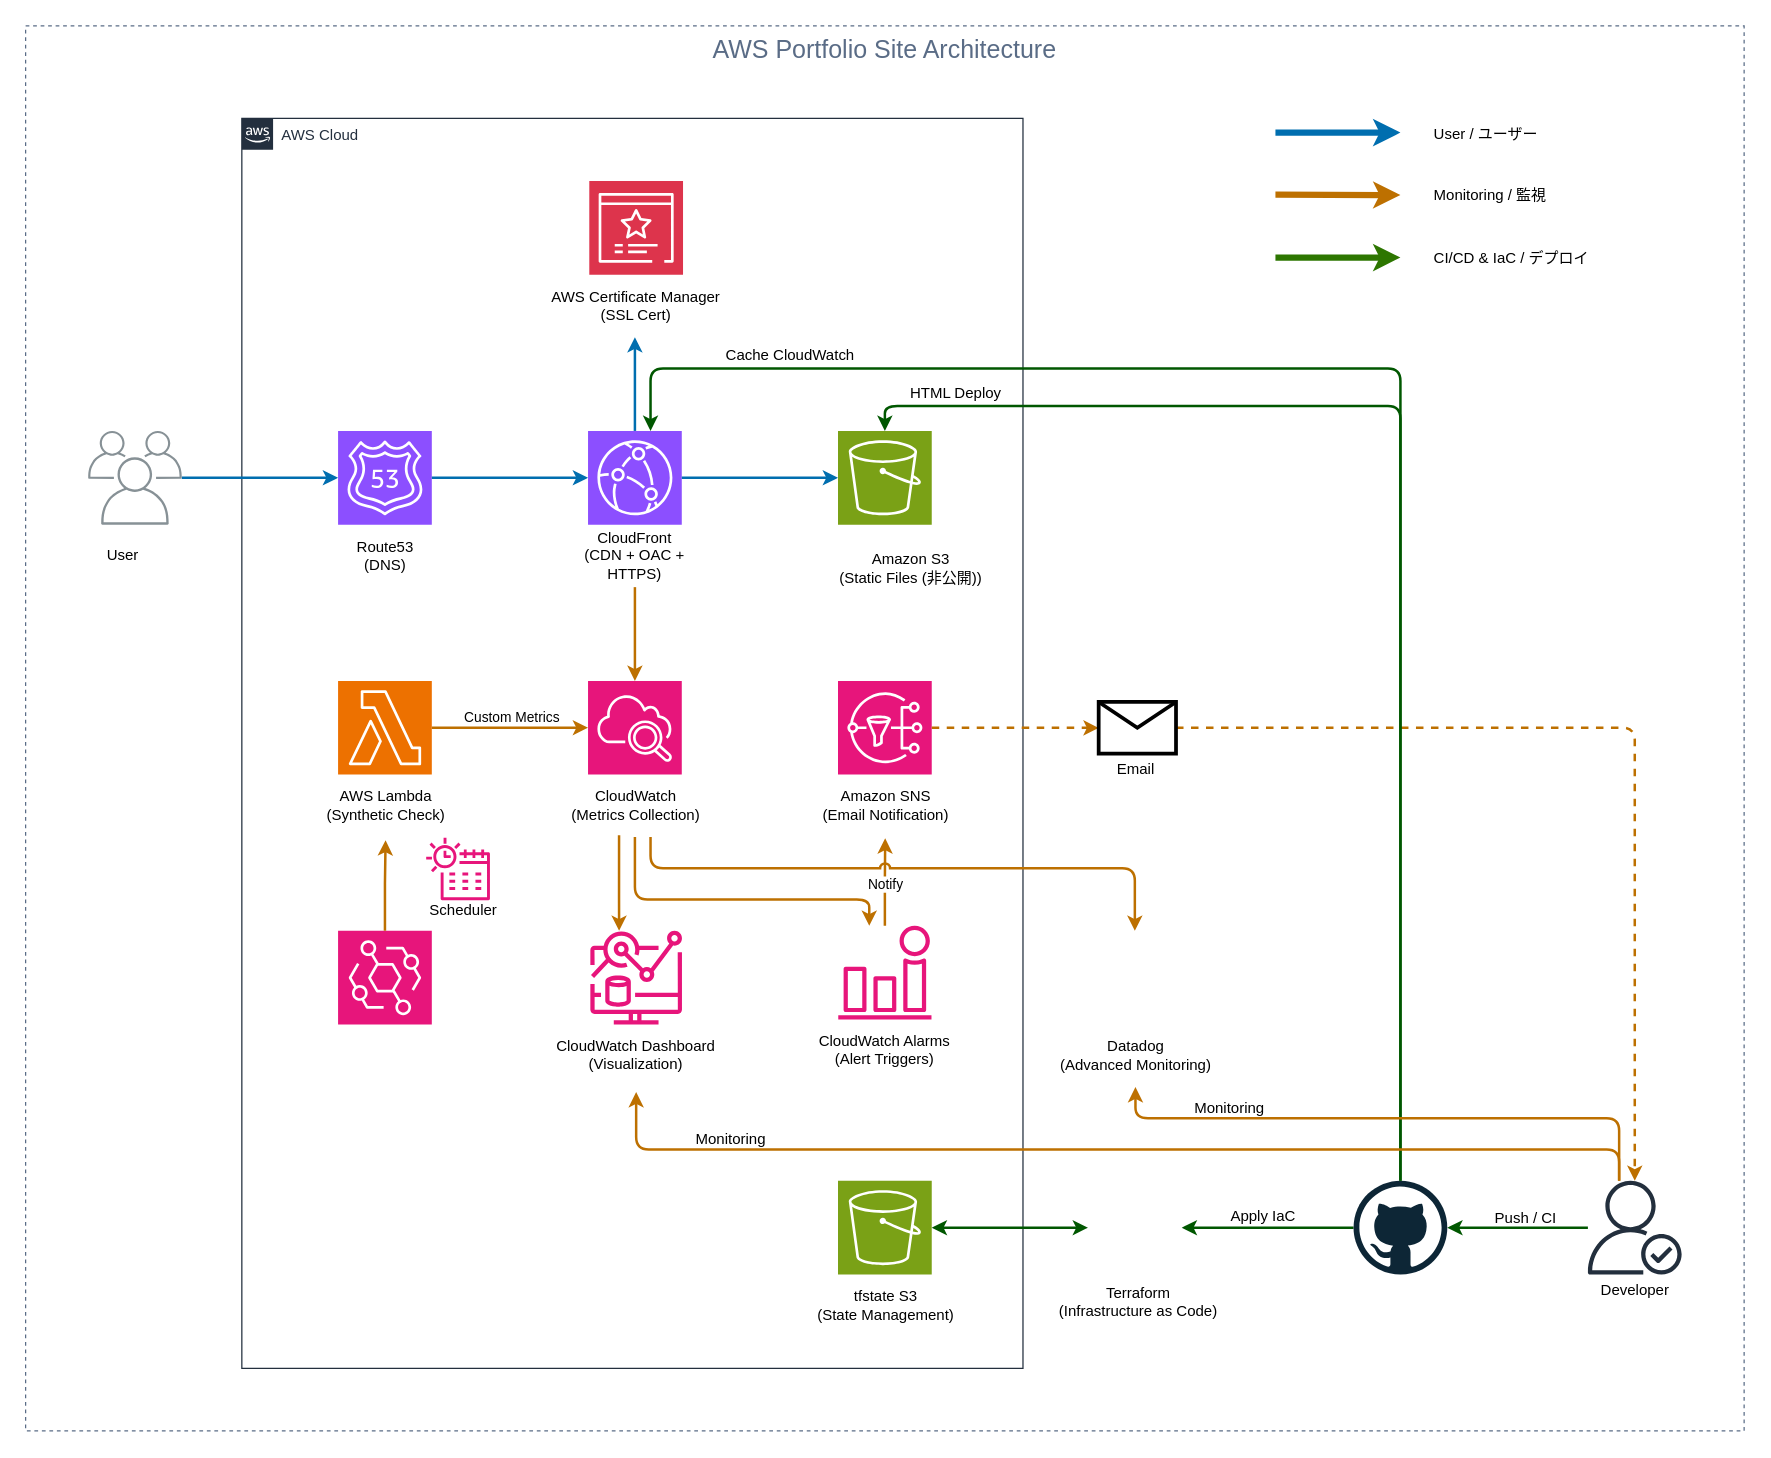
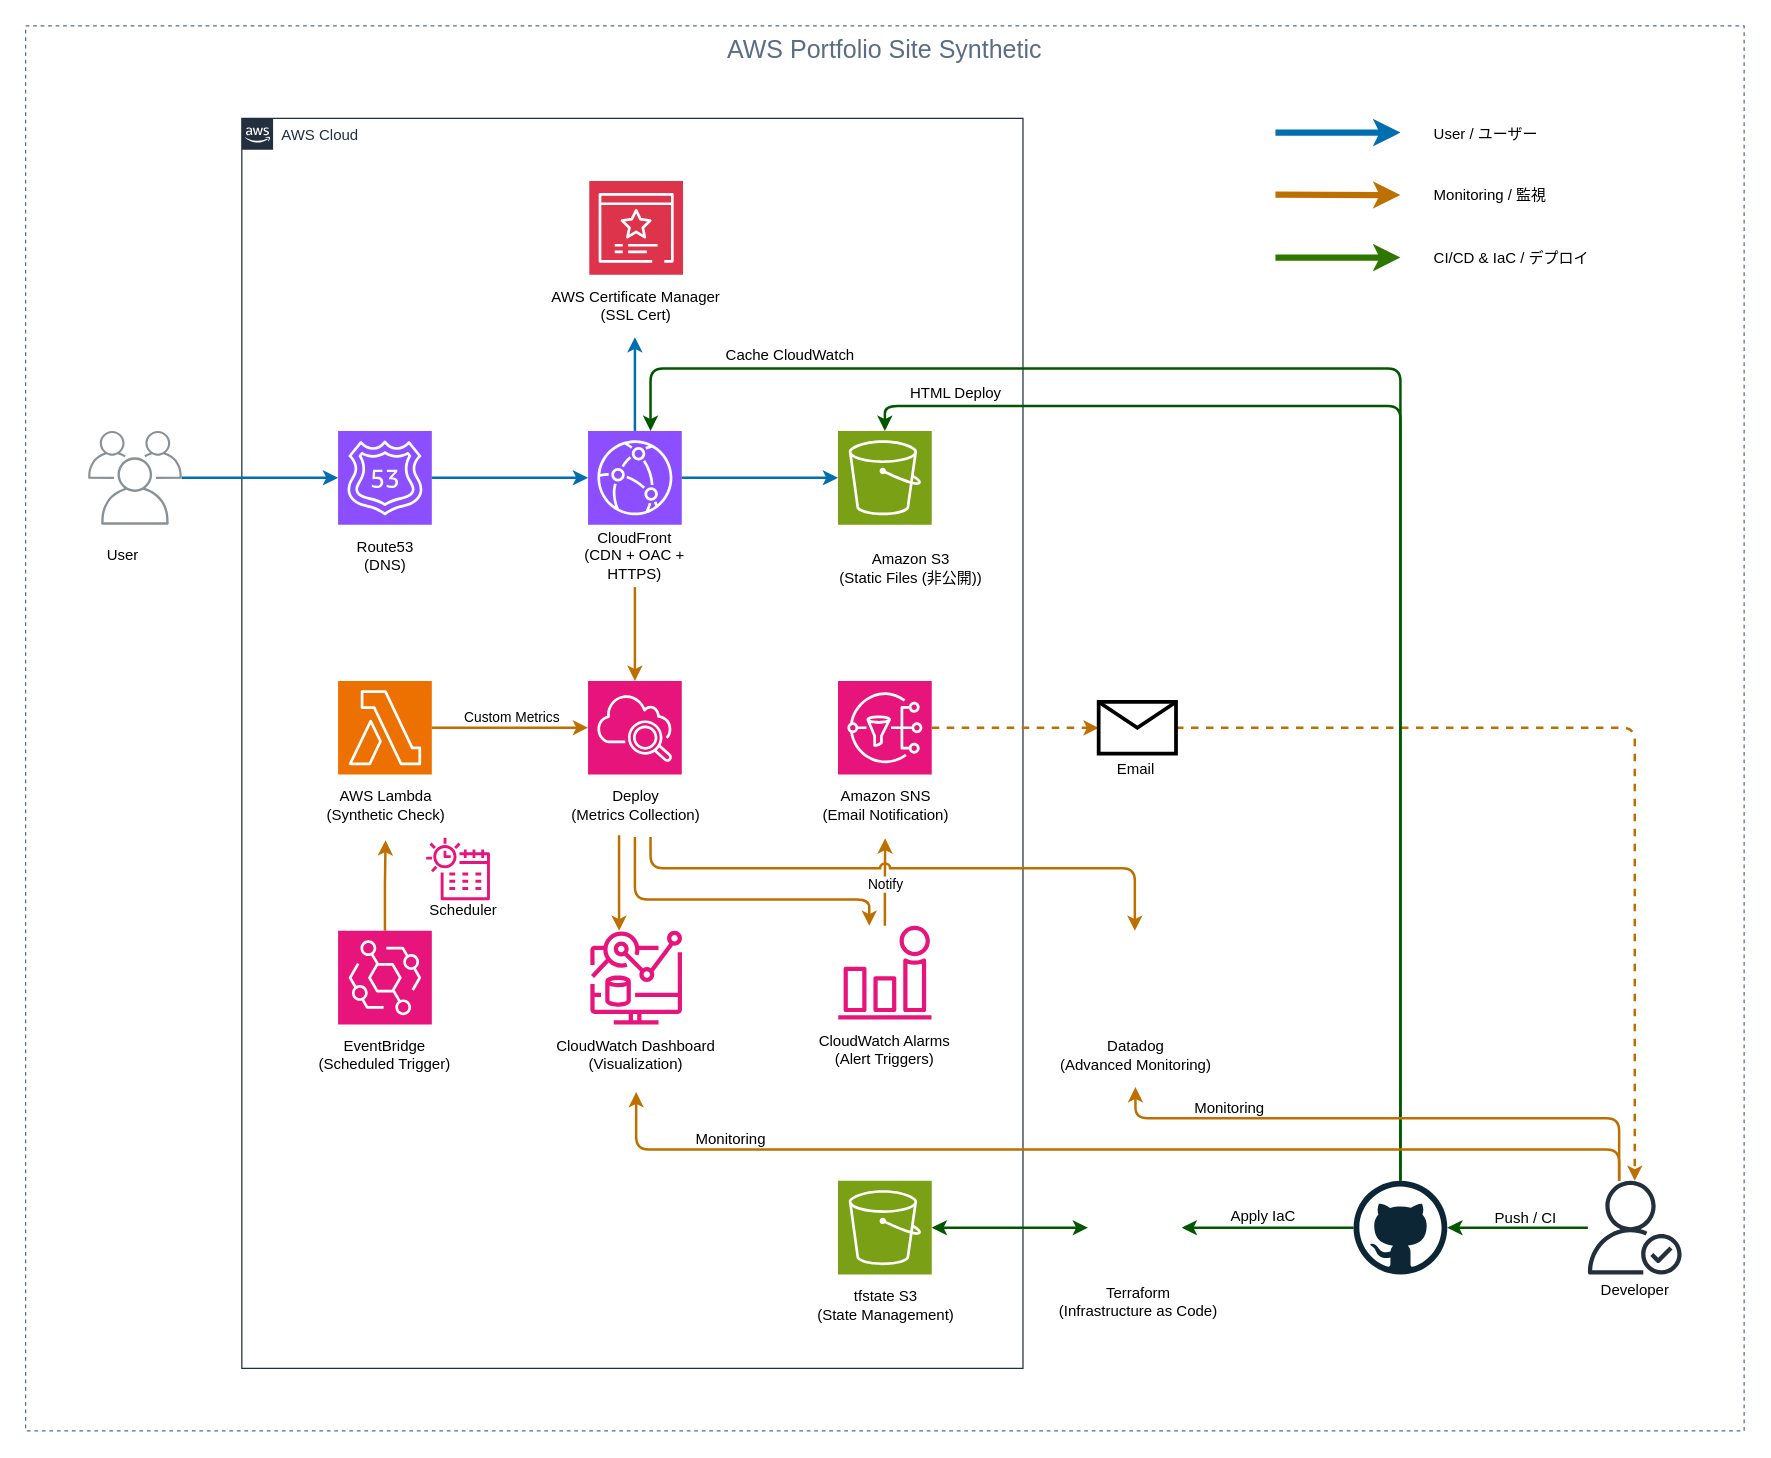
(885, 43) -> (885, 43)
(636, 806) -> (636, 806)
none -> (385, 1061)
